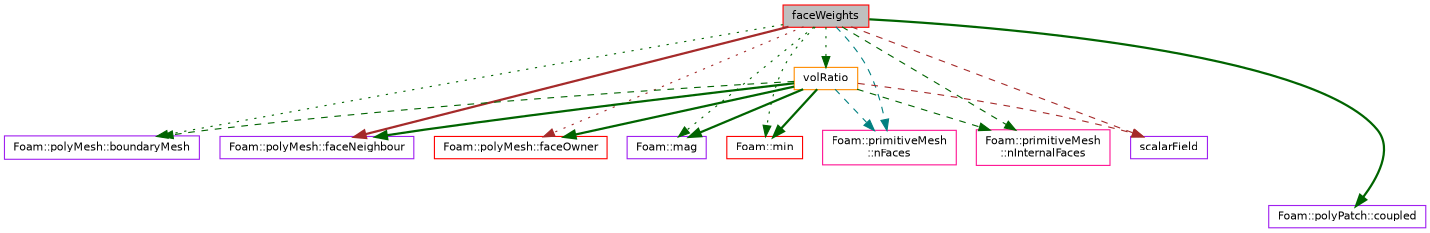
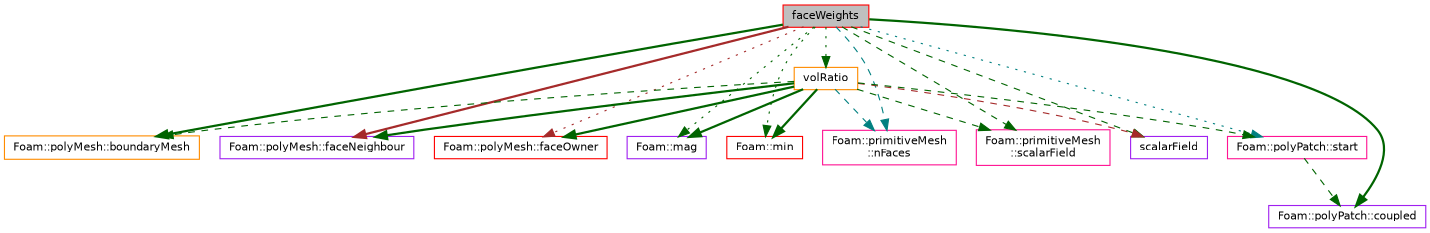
(475, 79) -> (475, 79)
(992, 80) -> (992, 80)
(102, 148) -> (102, 148)
(1043, 148) -> (1043, 148)
none -> (1297, 148)
